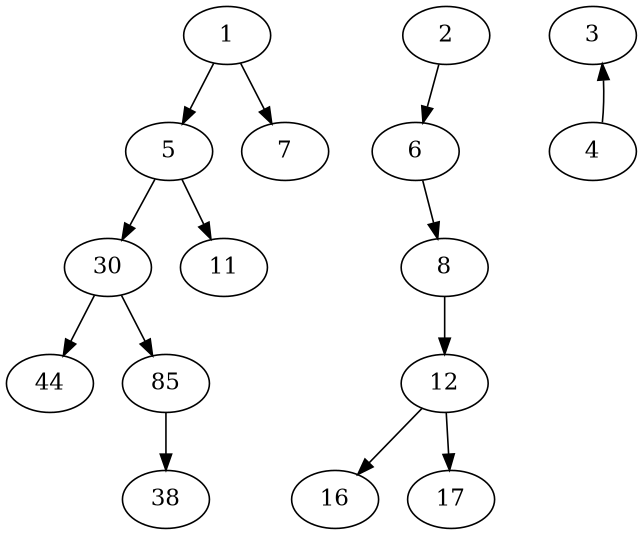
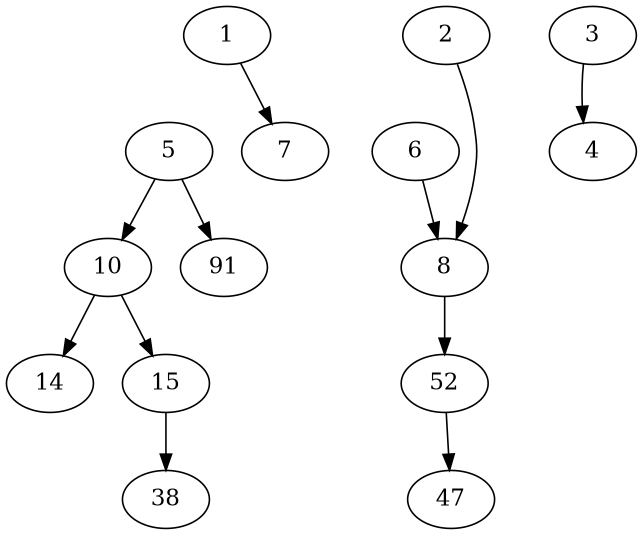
(202, 86) -> none
(433, 86) -> (476, 143)
(604, 101) -> (582, 85)
(108, 267) -> (108, 267)
(224, 267) -> (224, 267)
(50, 383) -> (50, 383)
(166, 383) -> (166, 383)
(445, 383) -> (445, 383)
(335, 499) -> none
(451, 499) -> (451, 499)
